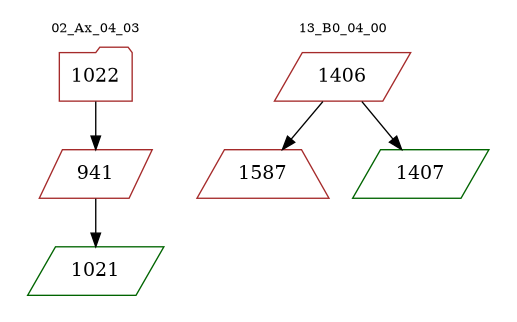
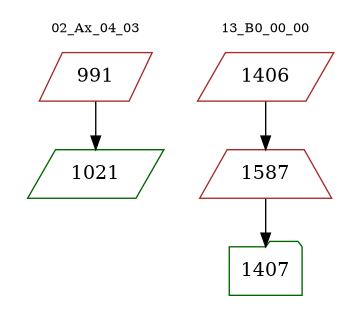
(343, 29) -> (266, 29)
(96, 77) -> none
(377, 120) -> (266, 216)
(96, 174) -> (96, 77)
(421, 174) -> (266, 271)
